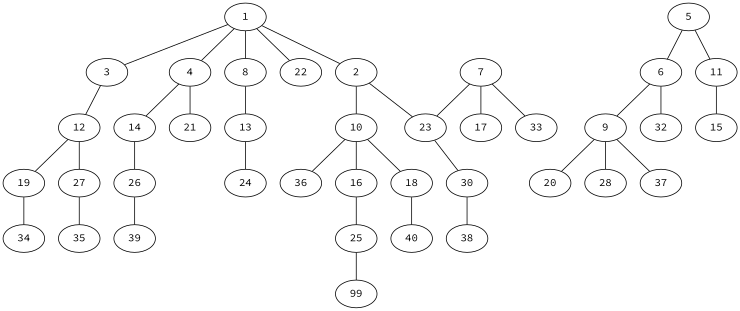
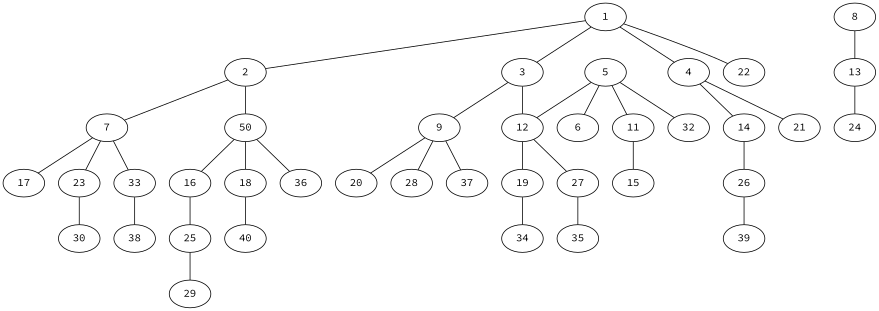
(245, 45) -> none
(391, 100) -> (176, 100)
none -> (564, 100)
(633, 100) -> (481, 100)
(661, 100) -> (647, 100)
(356, 128) -> (245, 128)
(467, 211) -> (135, 211)
(356, 294) -> (190, 294)
